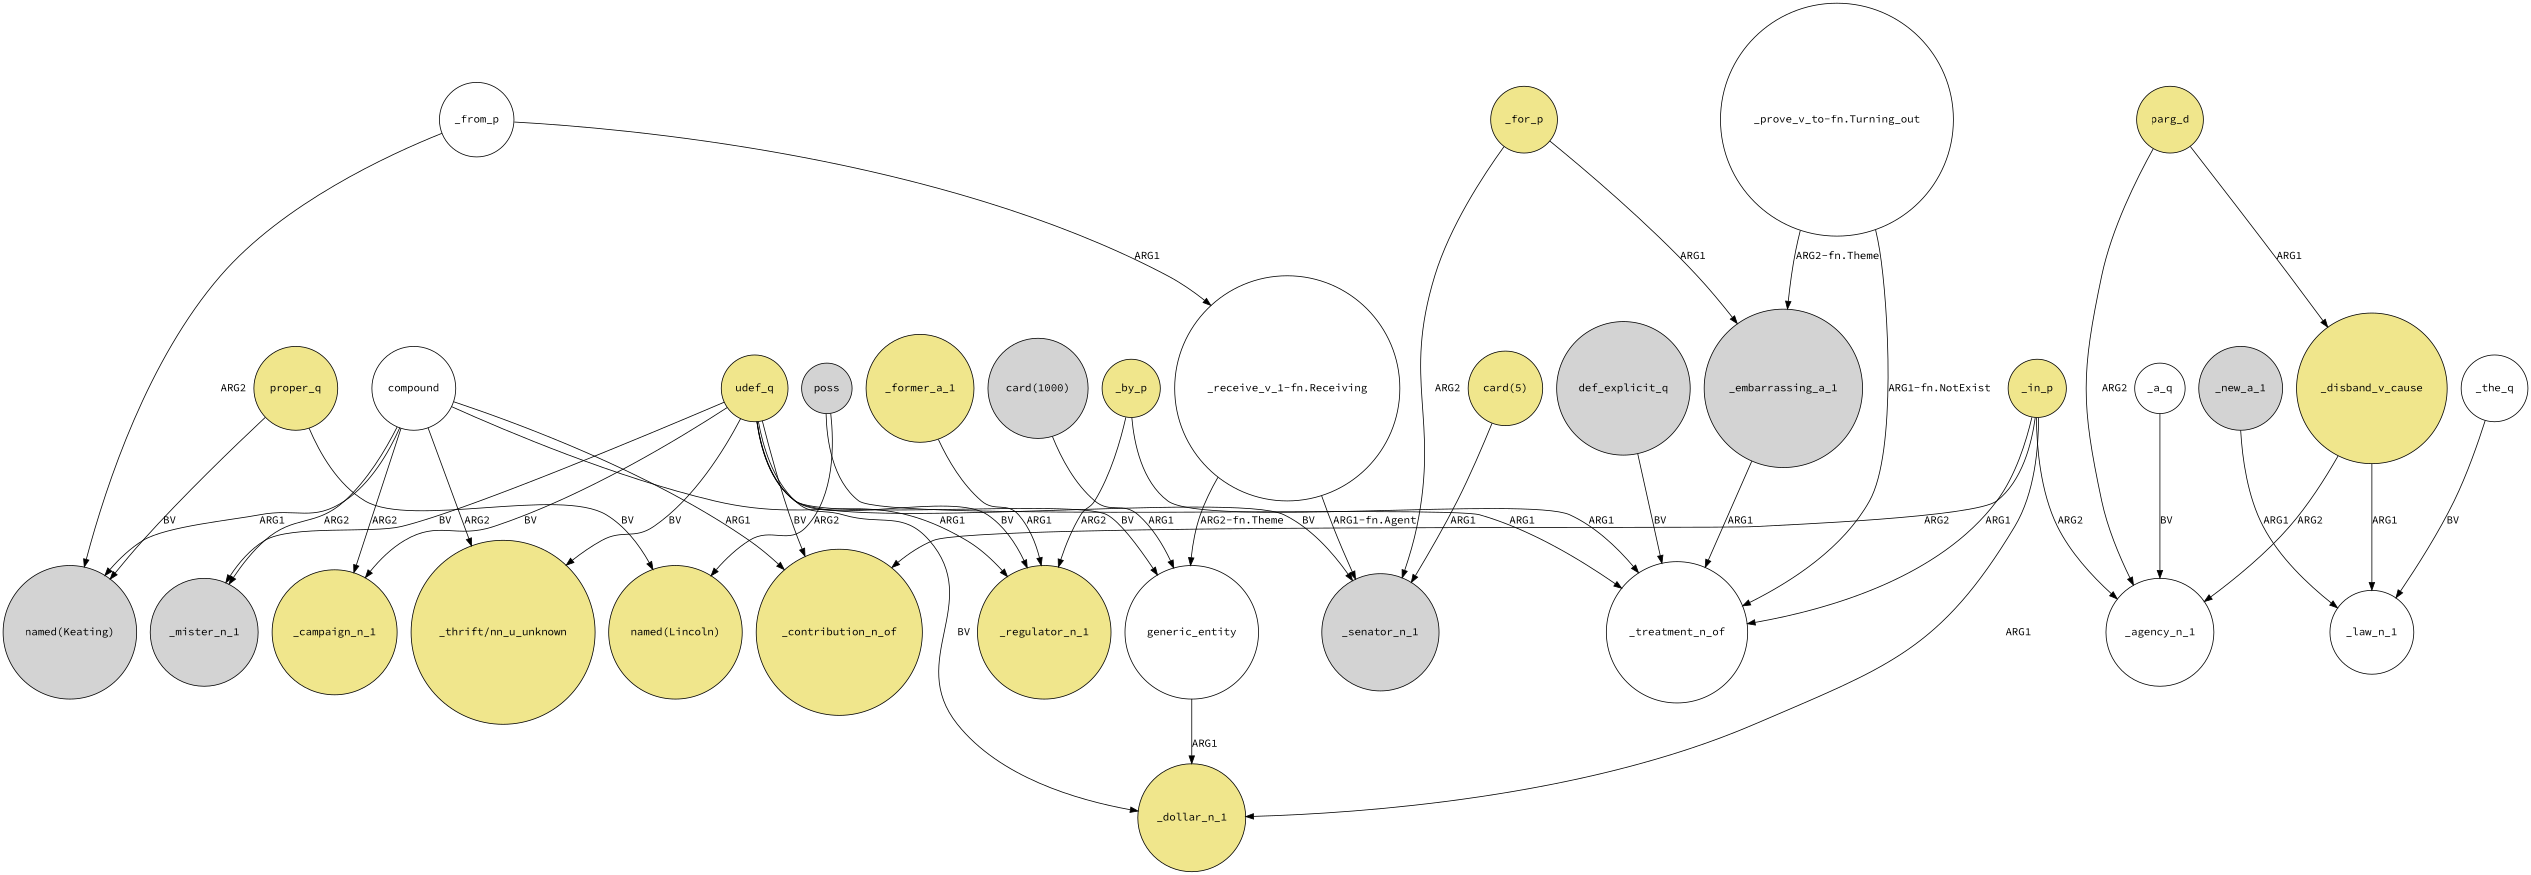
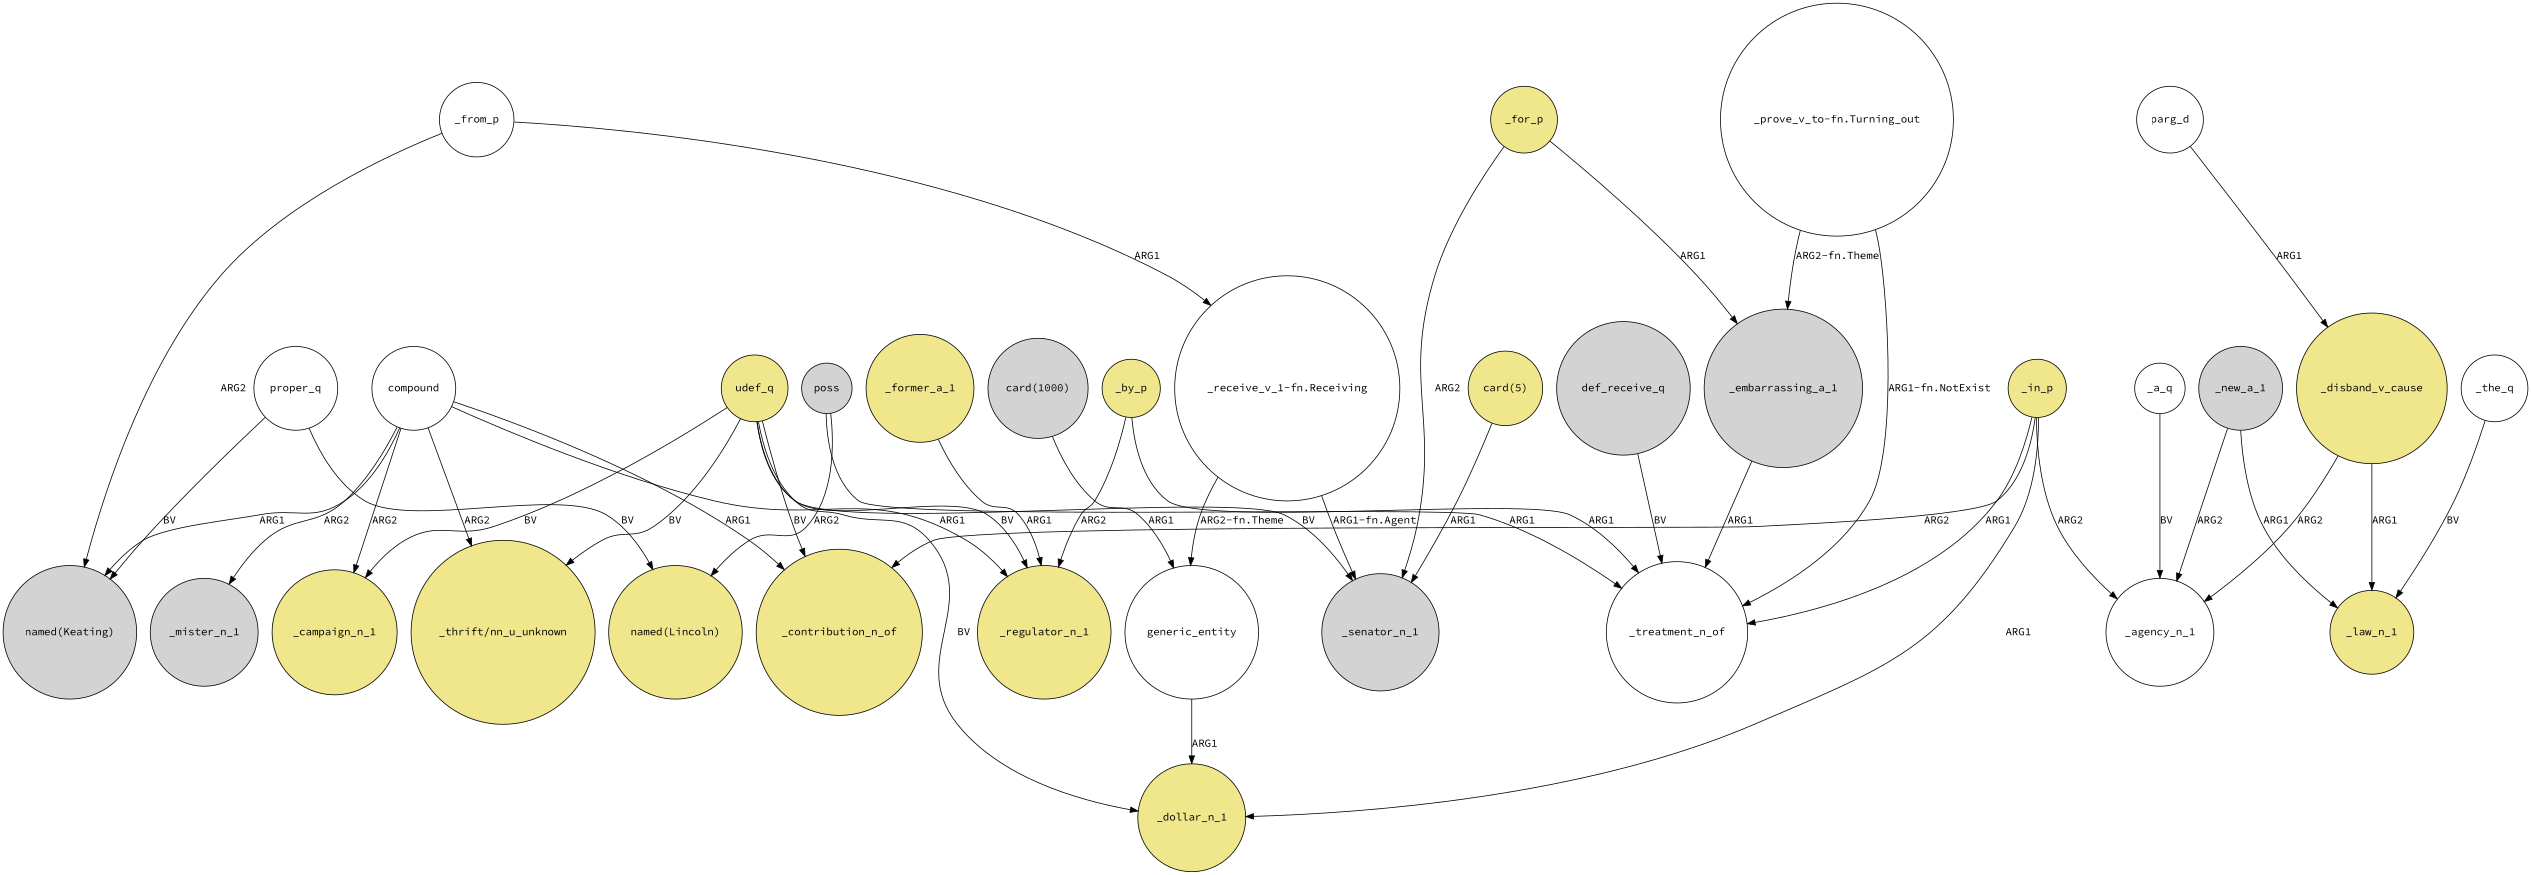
(2170, 120) -> (2170, 120)
(2088, 361) -> (2203, 501)
(296, 388) -> (296, 388)
(1623, 388) -> (1623, 388)
(476, 502) -> none
(941, 510) -> none
(2372, 632) -> (2372, 632)
